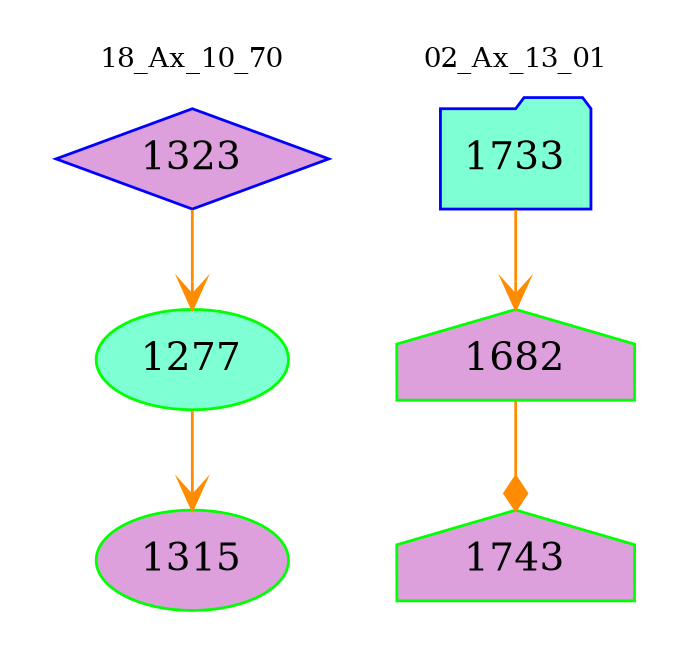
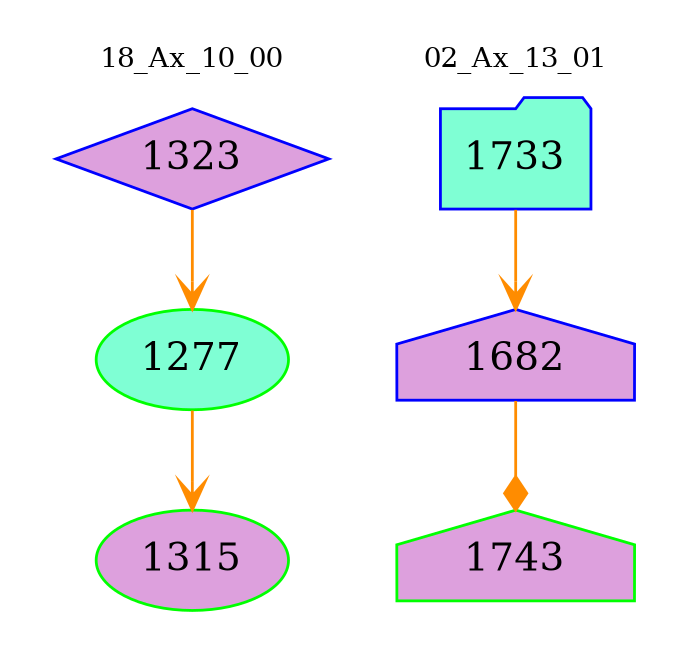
(192, 60) -> (192, 60)
(516, 360) -> (516, 360)
